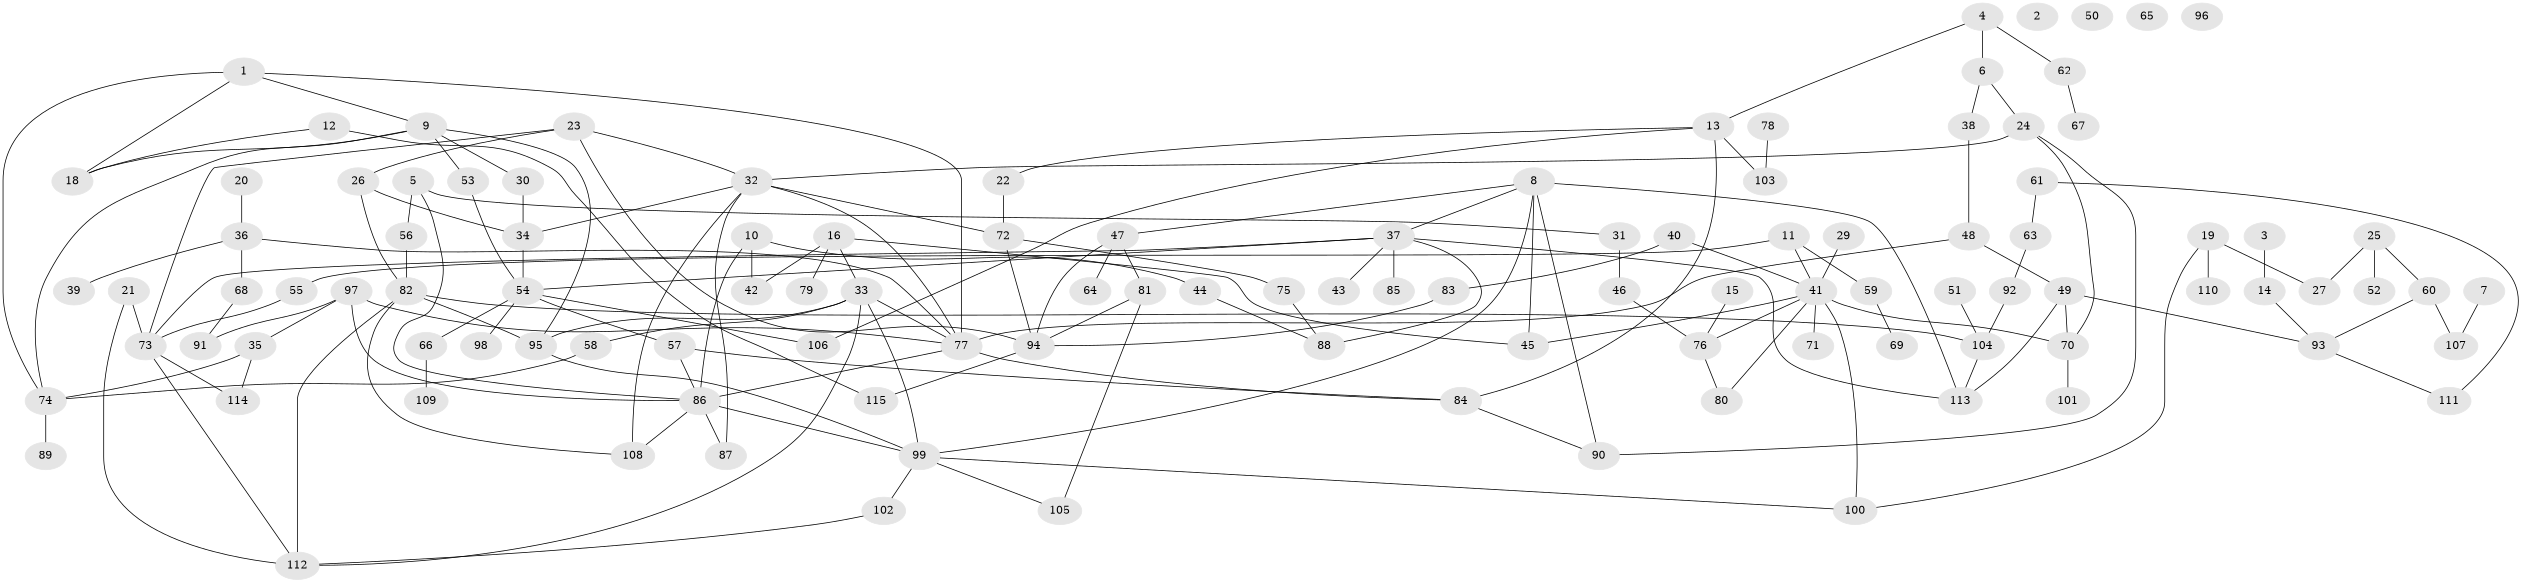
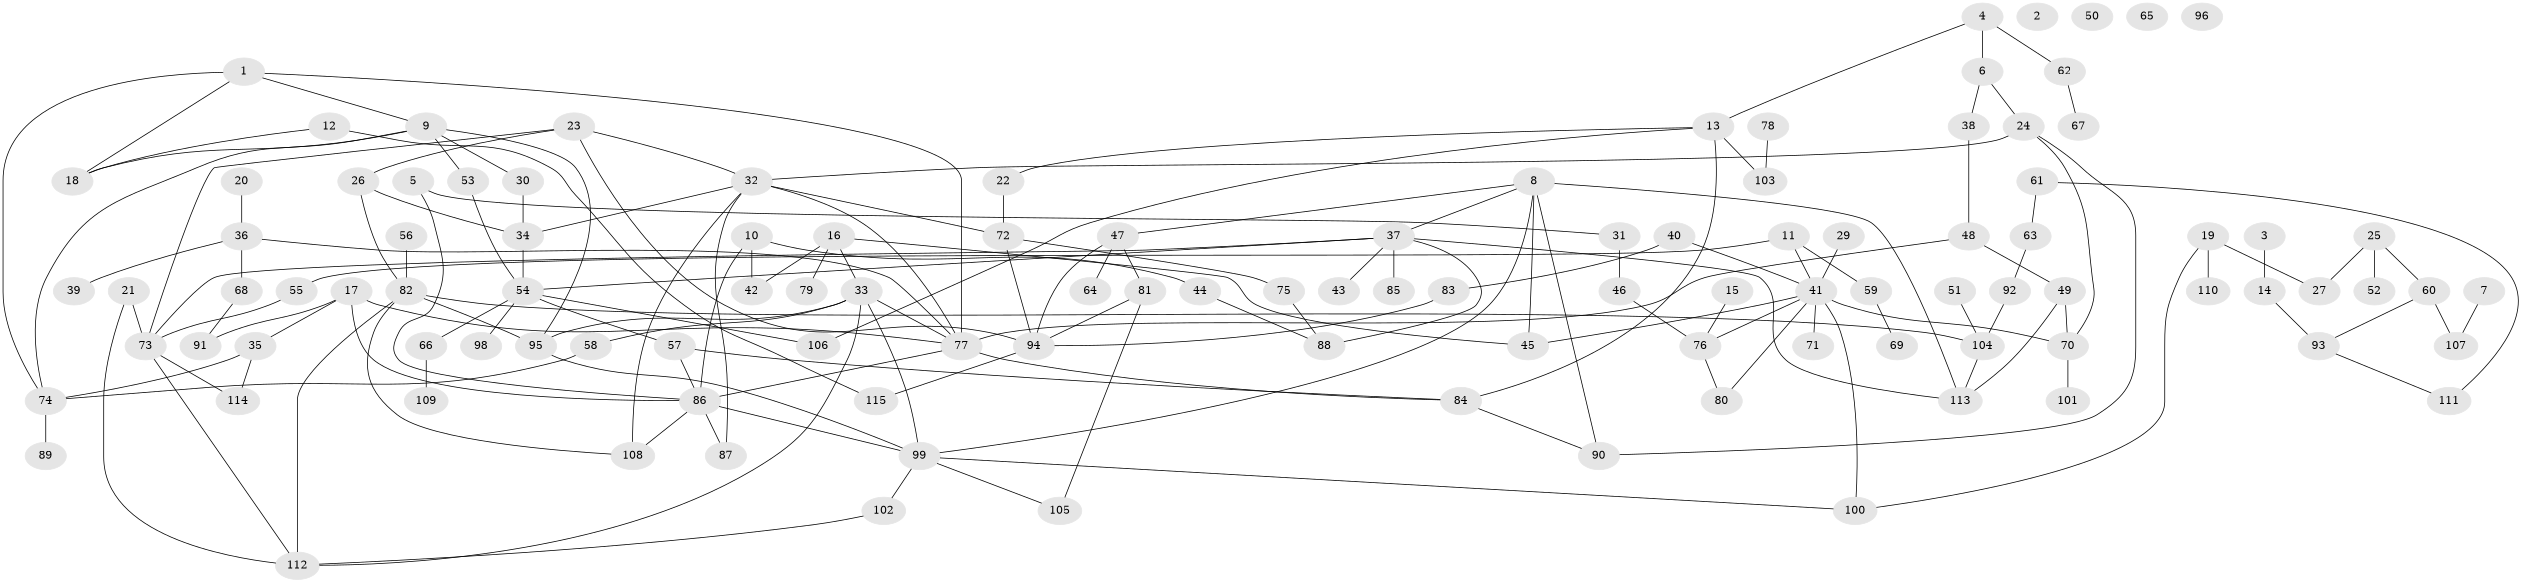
(410, 209) -> none
(352, 291) -> (352, 291)
(2192, 319) -> none
